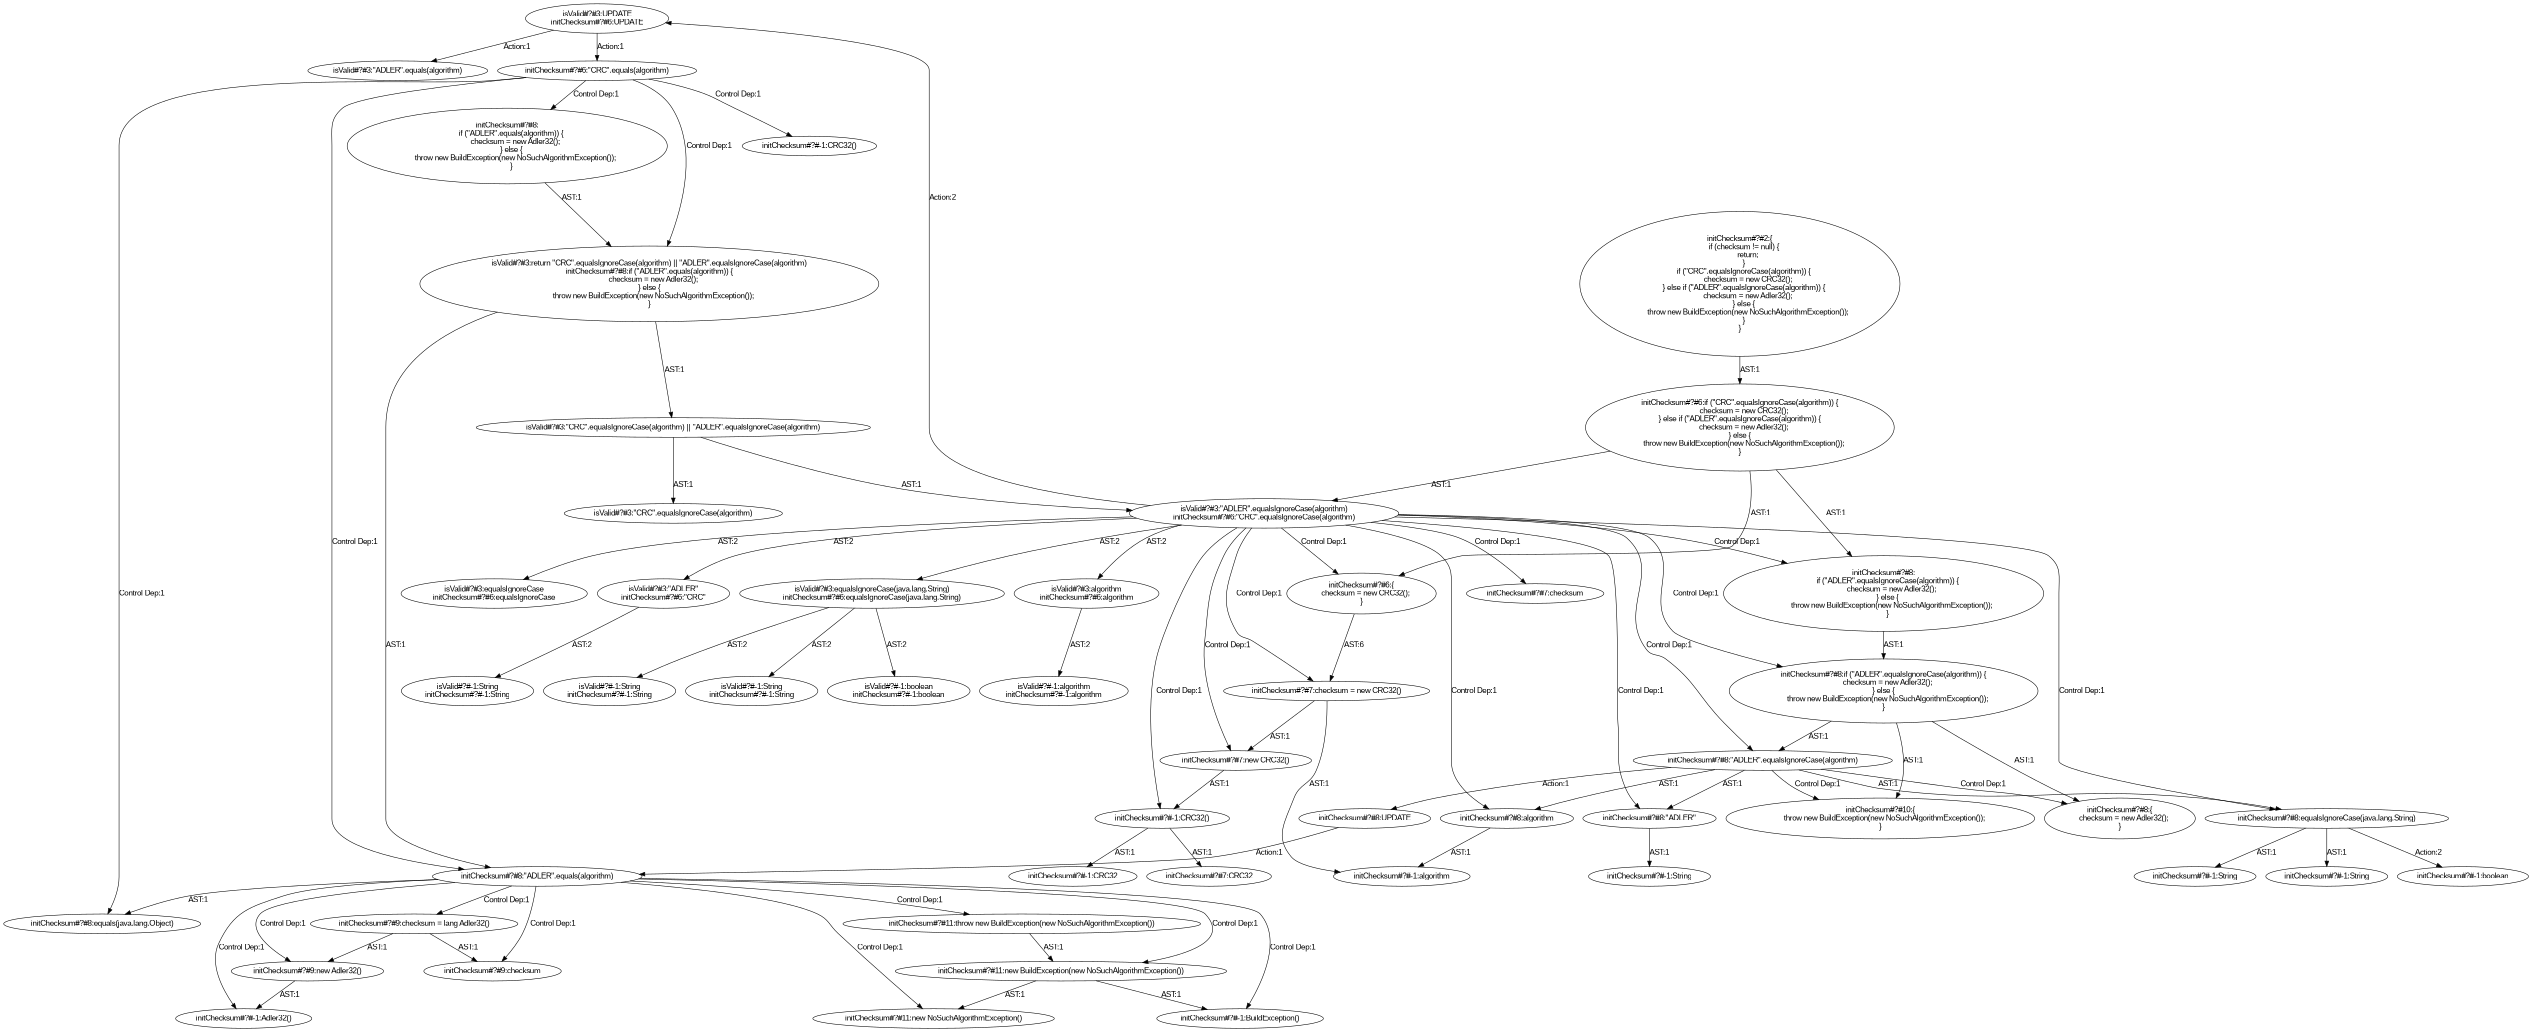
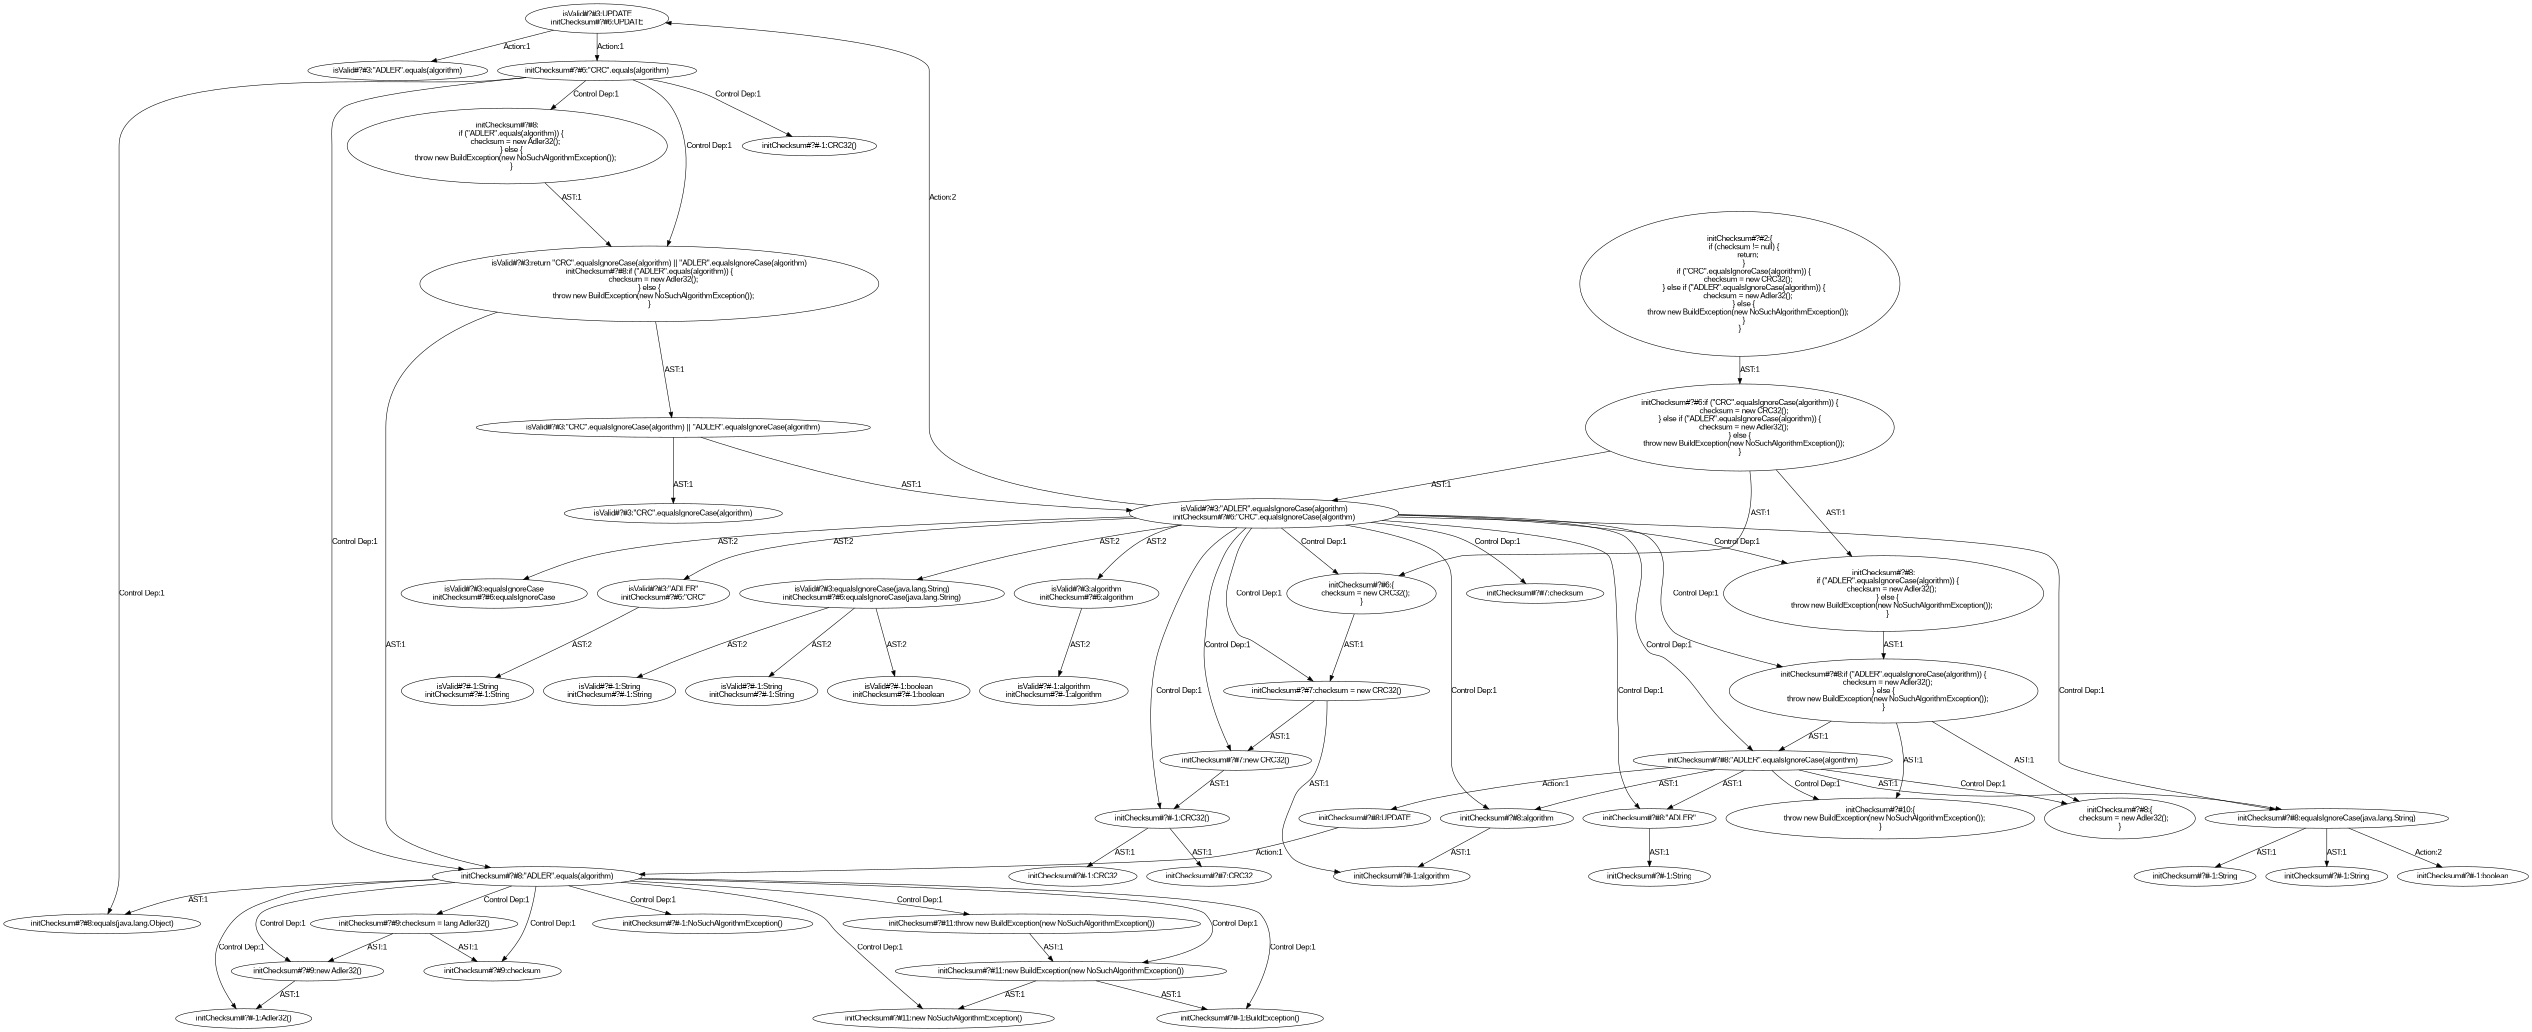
(1354, 645) -> (1354, 645)
none -> (703, 924)
